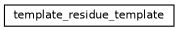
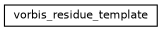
(89, 16) -> (81, 16)
